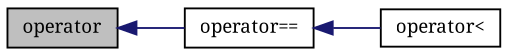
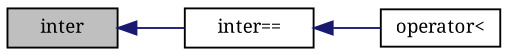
(63, 28) -> (63, 28)
(249, 28) -> (249, 28)
